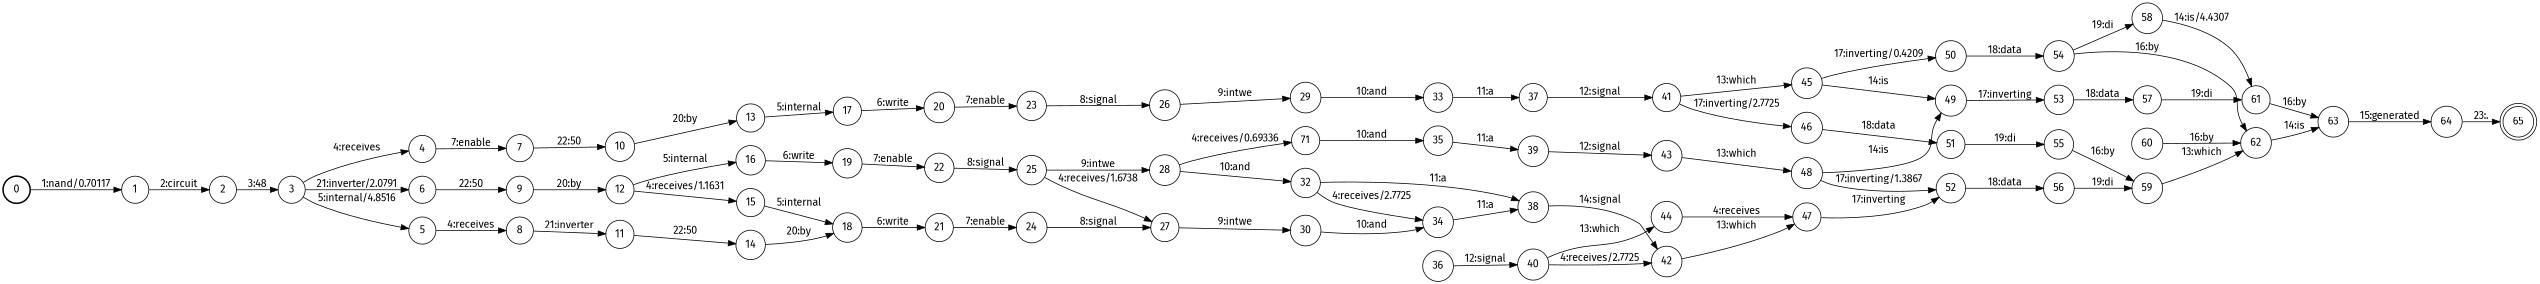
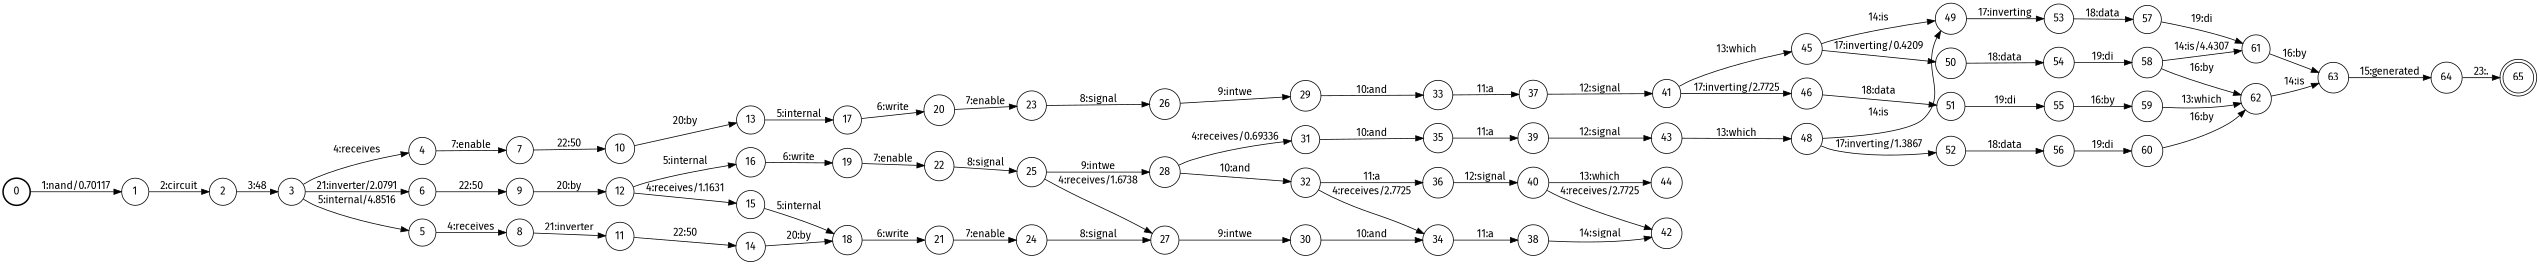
(2176, 59) -> (2197, 82)
(1306, 141) -> (1306, 140)
(1417, 184) -> (1368, 183)
(2099, 188) -> (2099, 151)
(1807, 217) -> none
